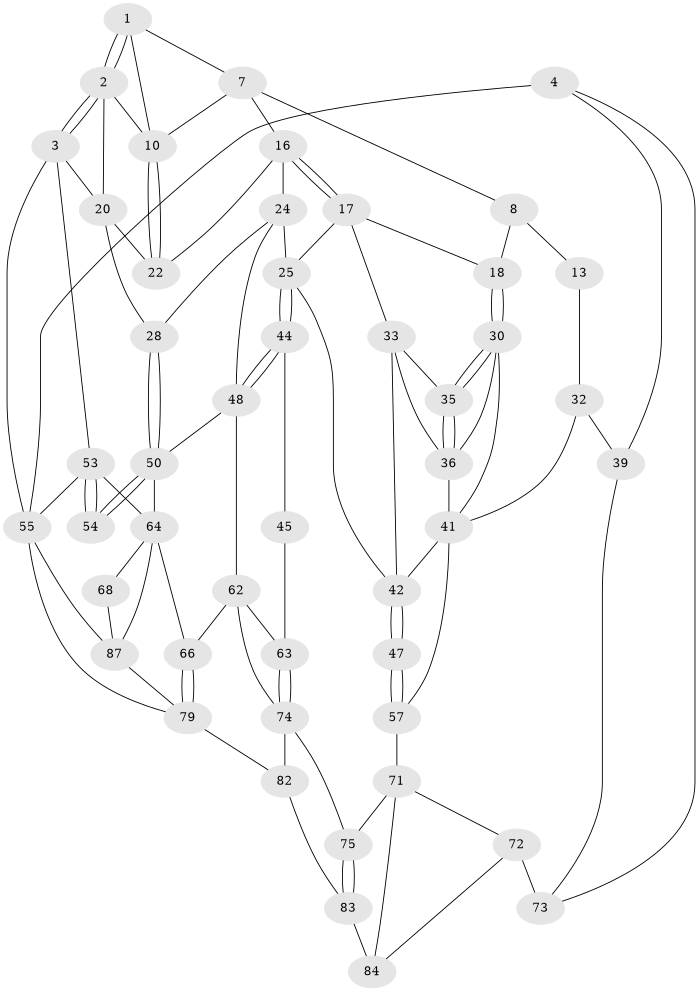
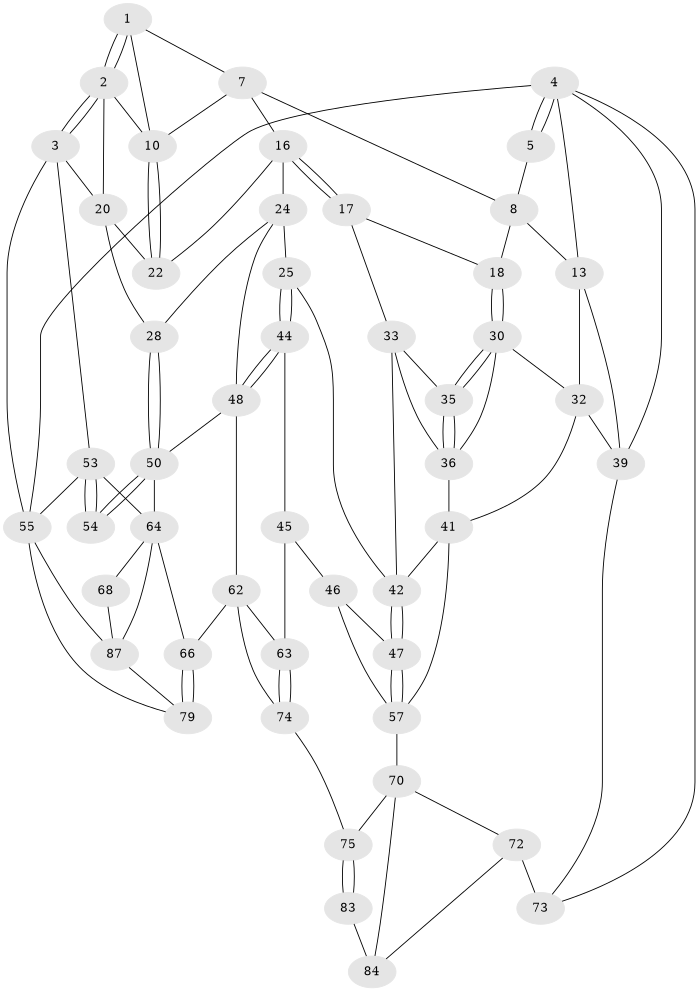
none -> (531, 146)
none -> (569, 178)
(317, 242) -> none
none -> (607, 367)
(495, 437) -> (538, 369)
none -> (333, 591)
(285, 781) -> none
(397, 781) -> (397, 781)
